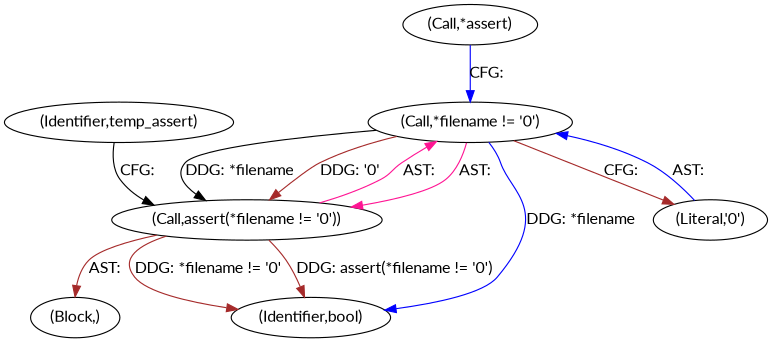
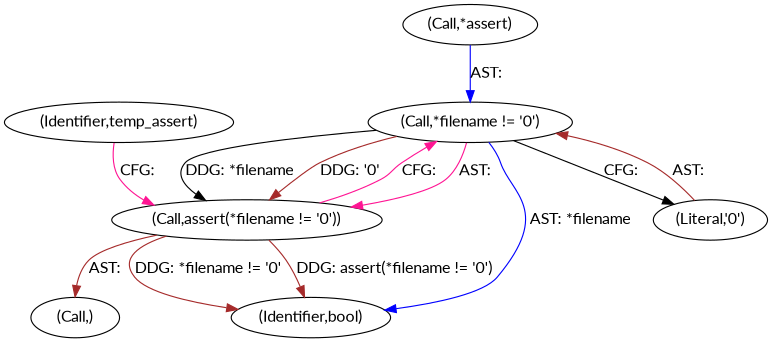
(489, 74) -> (489, 74)
(637, 158) -> (637, 158)
(589, 170) -> (589, 170)
(421, 171) -> (421, 171)
(118, 177) -> (118, 177)
(581, 220) -> (581, 220)
(75, 318) -> (75, 318)
